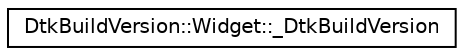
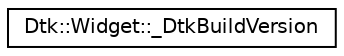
(232, 28) -> (172, 28)
